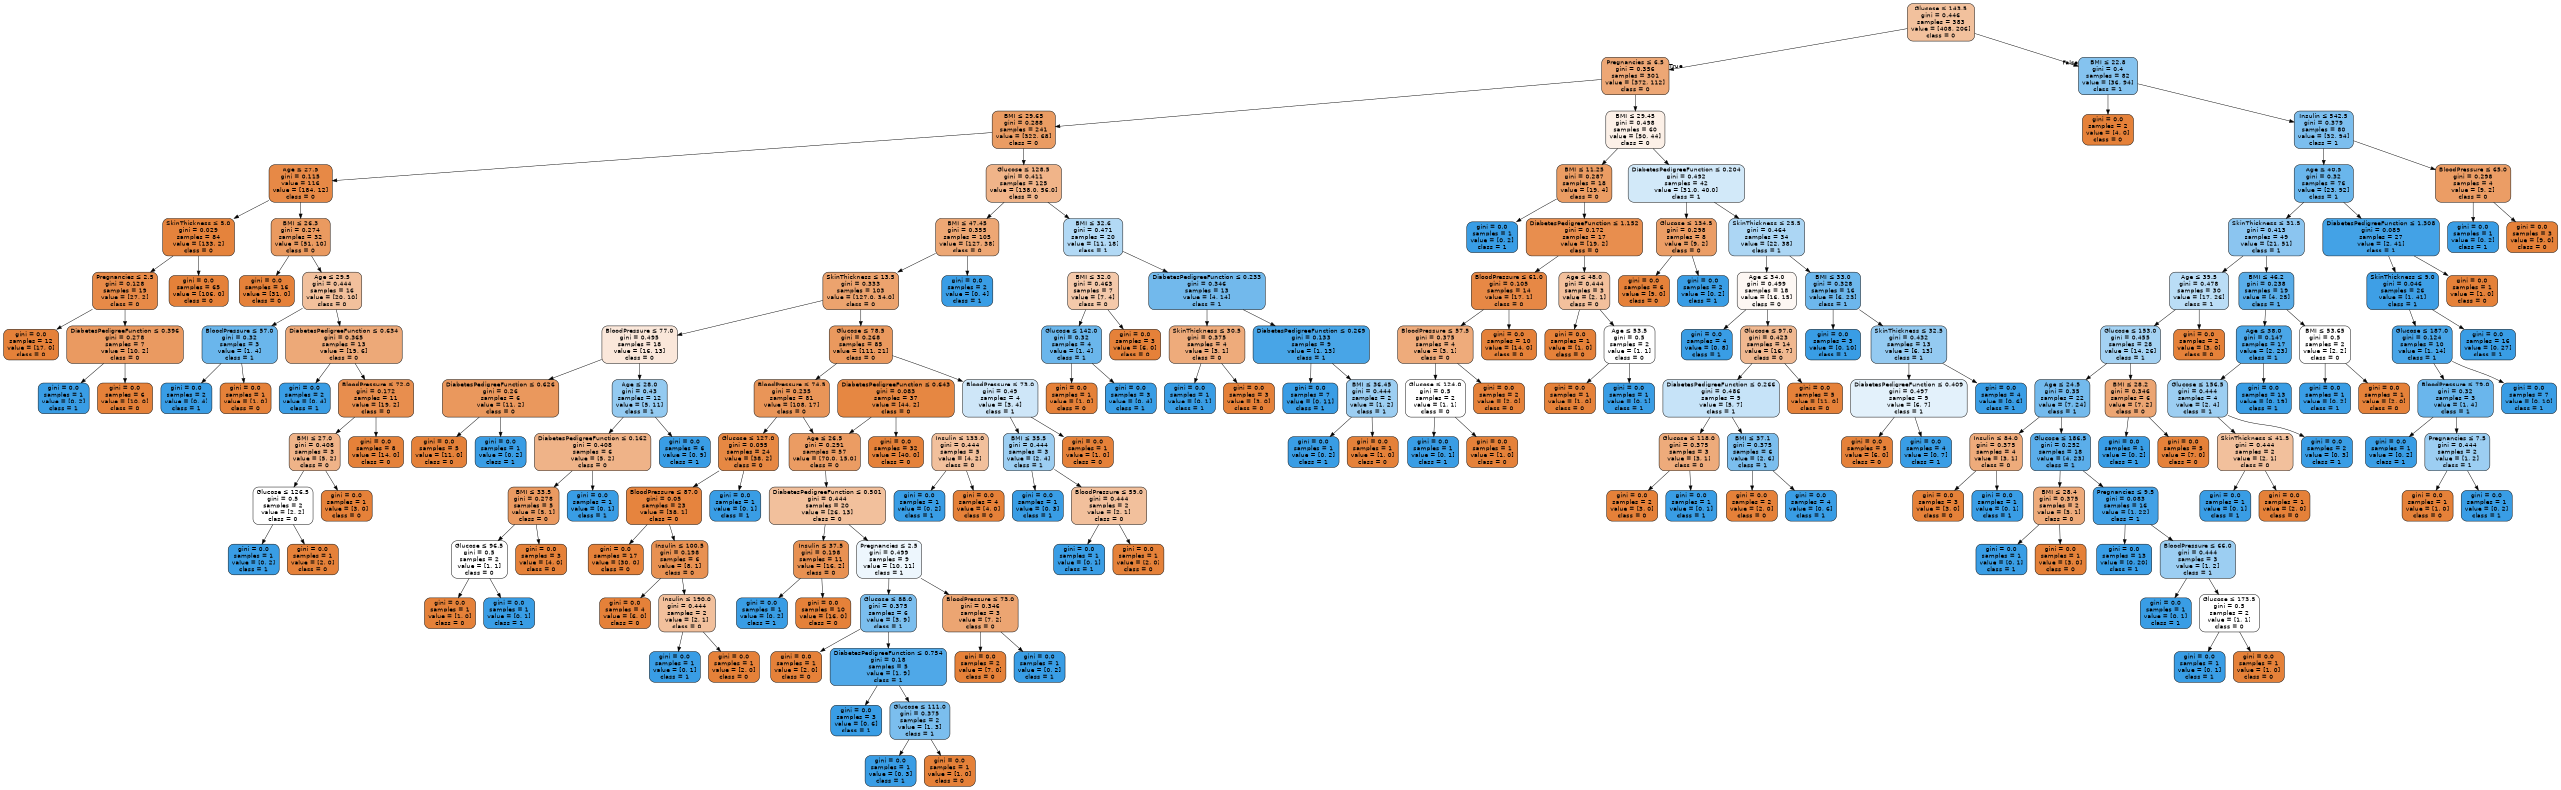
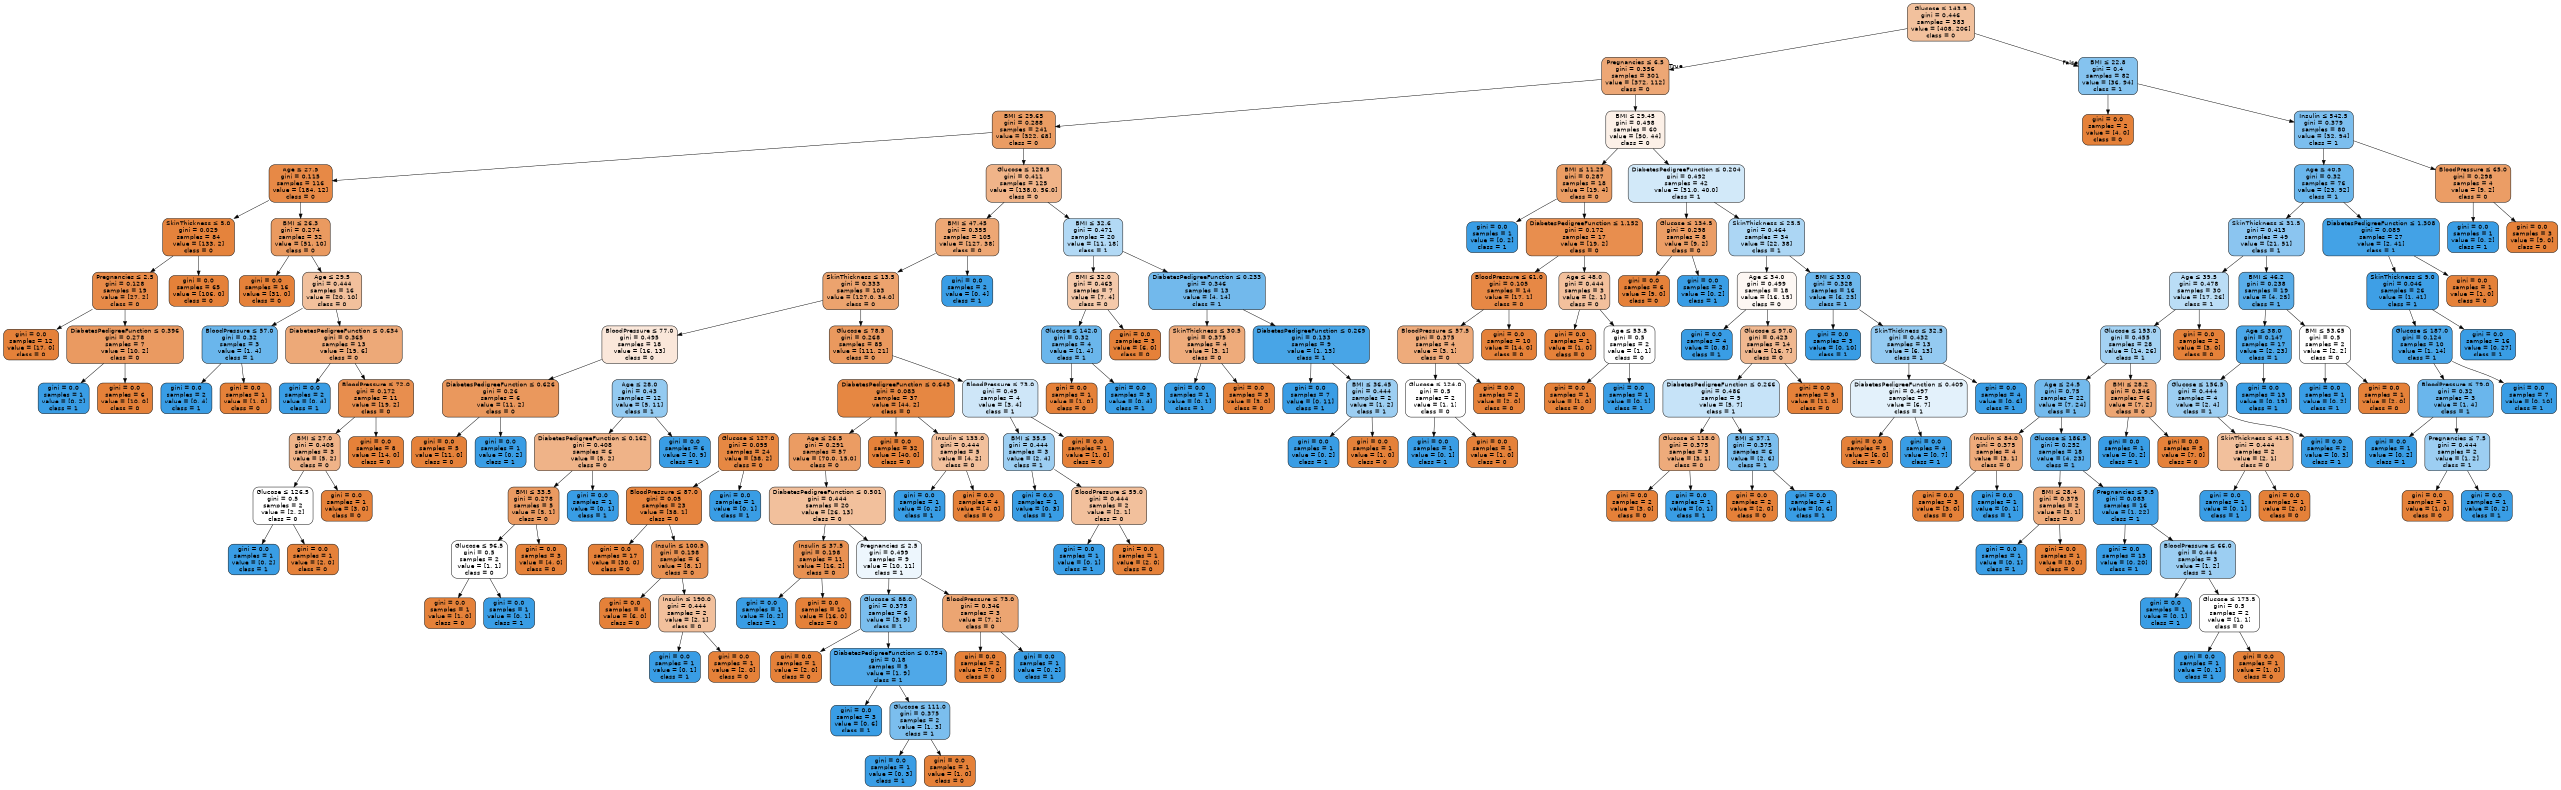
(301, 183) -> (301, 183)
none -> (1093, 262)
(640, 369) -> none
(2062, 391) -> (2062, 391)
(792, 398) -> none
none -> (926, 424)
